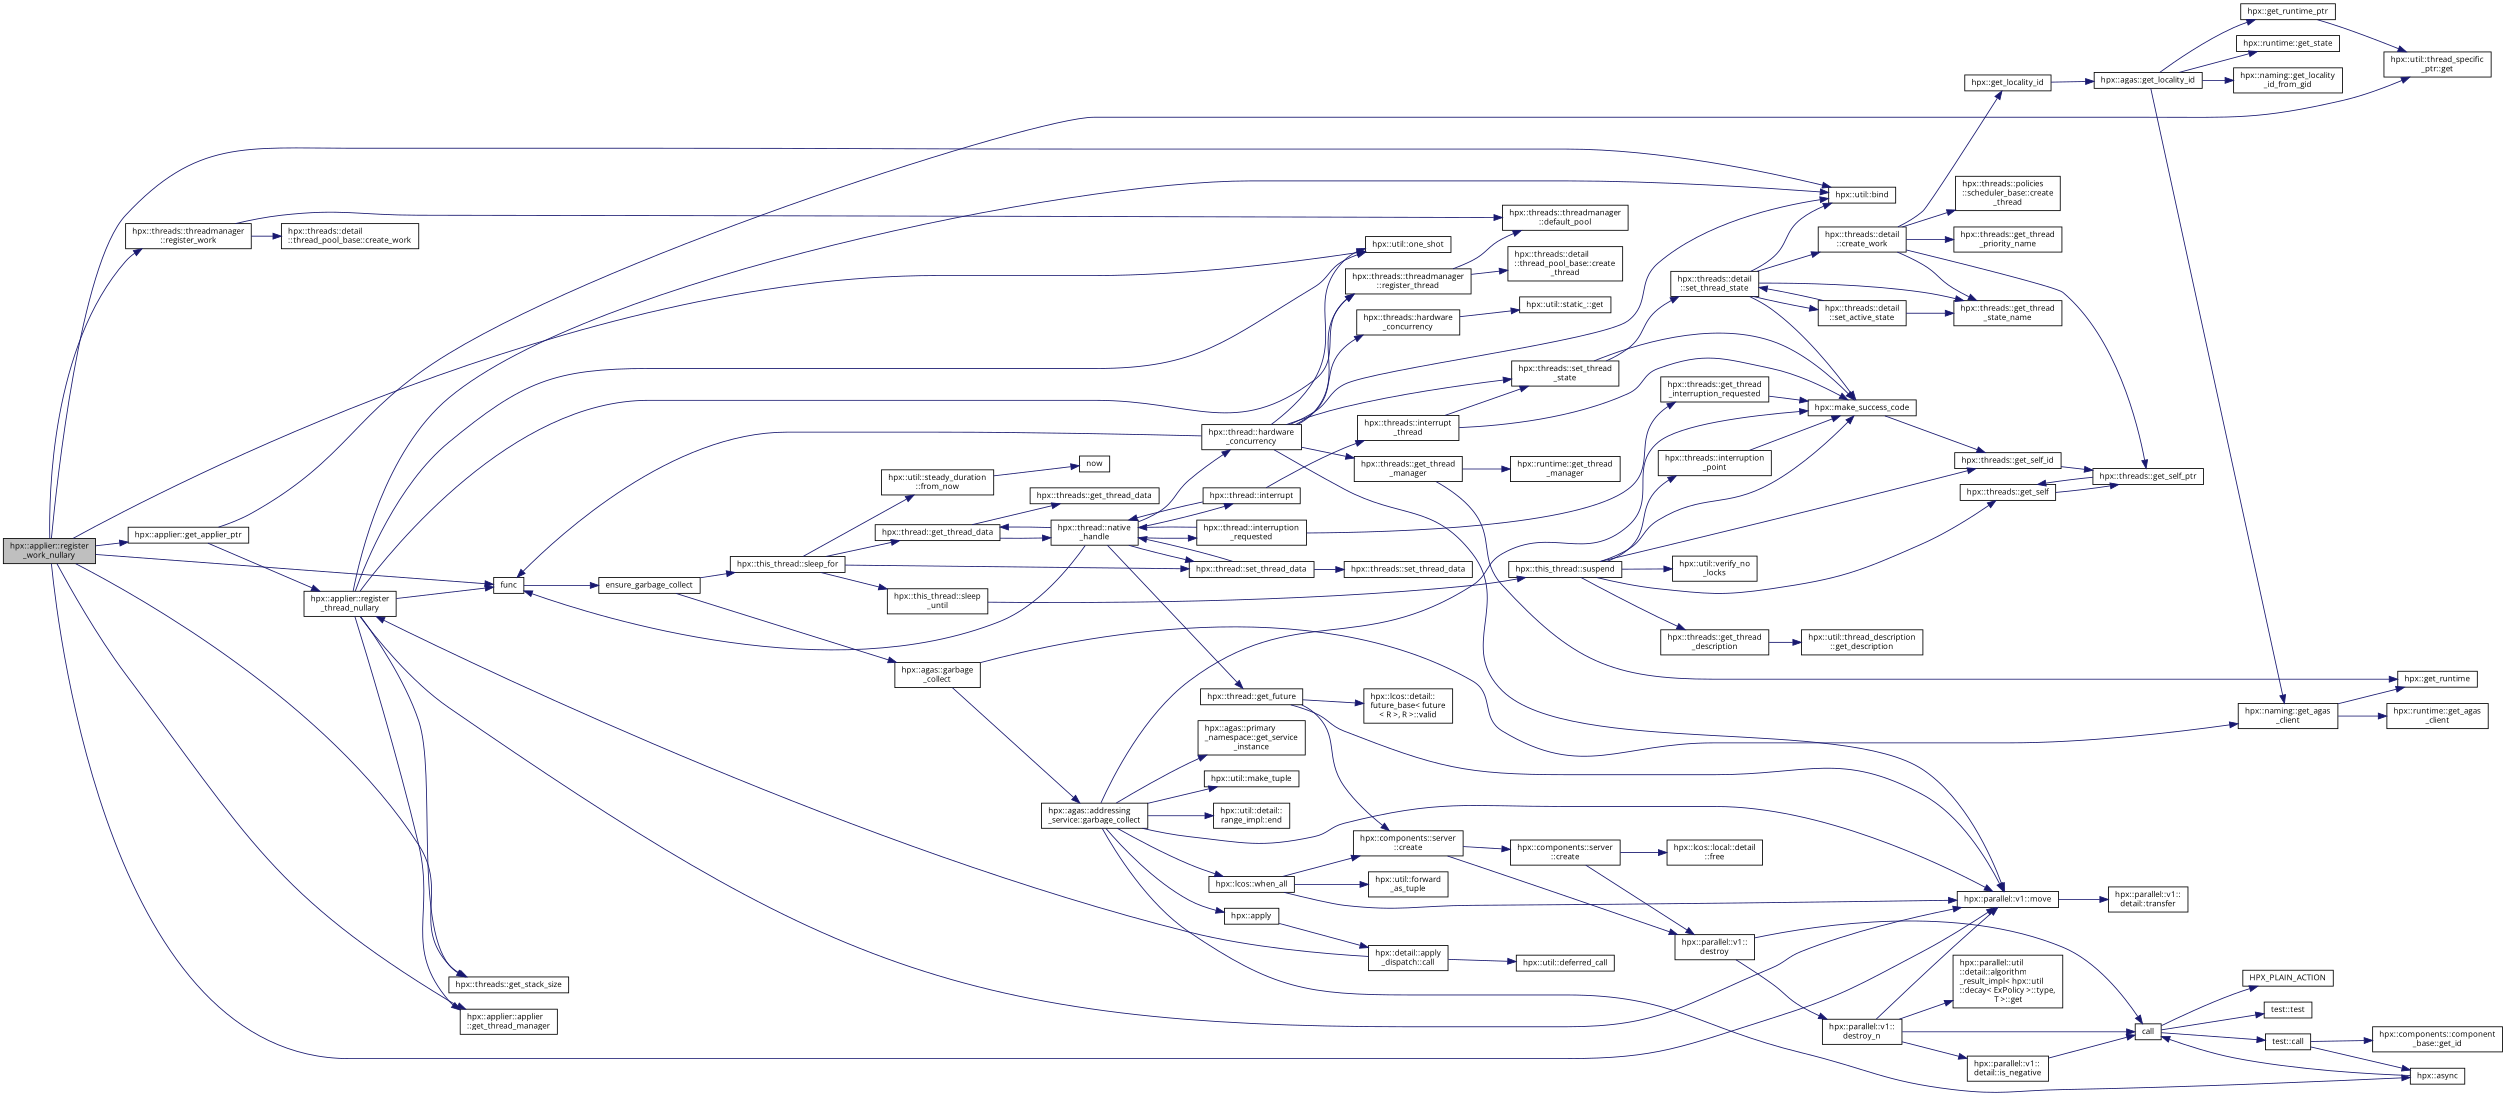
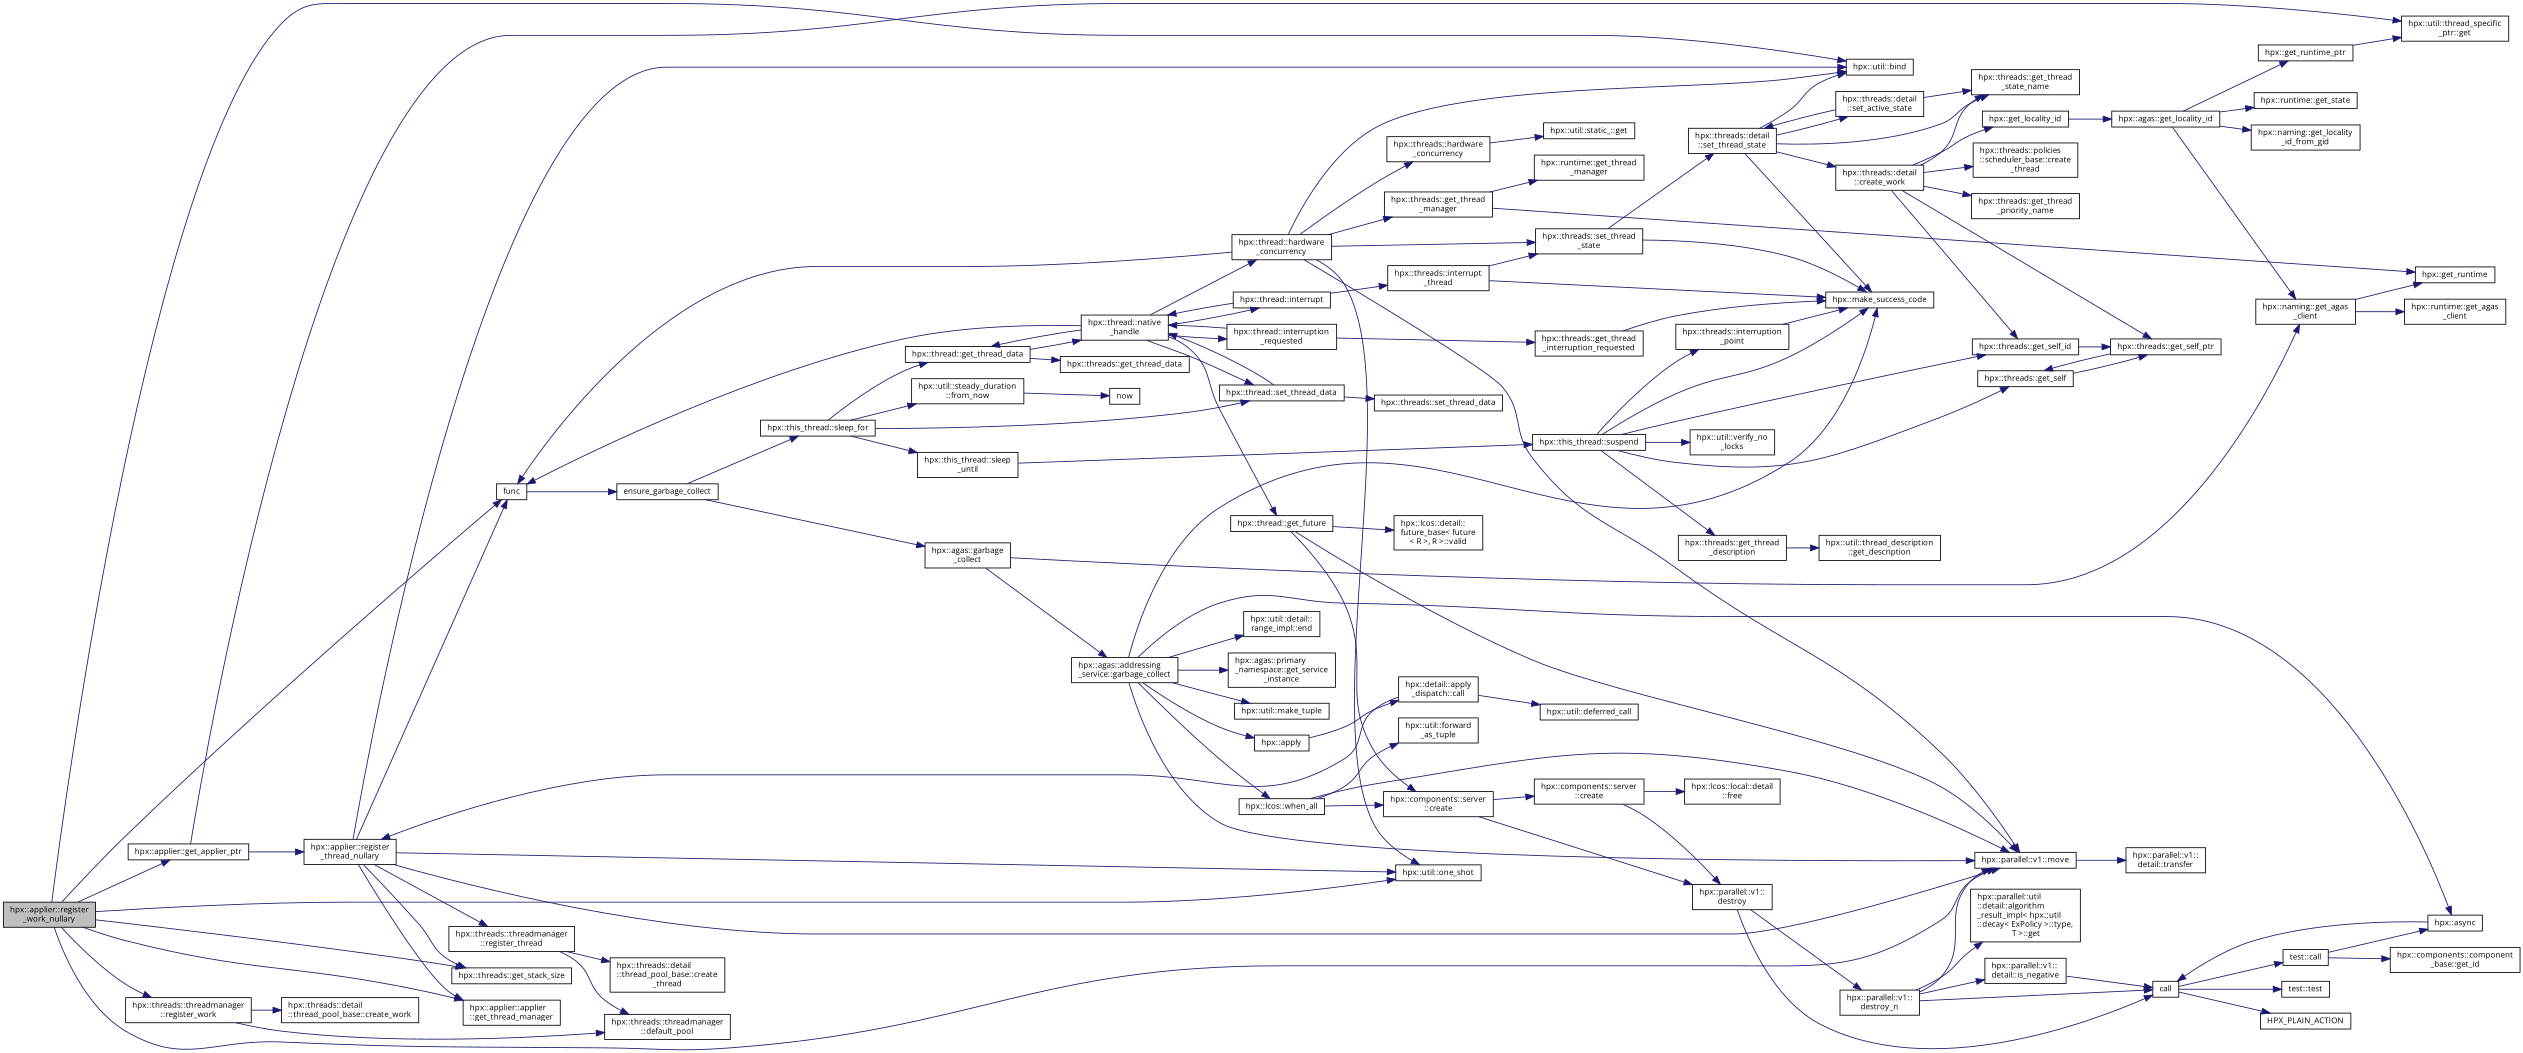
(1329, 365) -> none
(1931, 433) -> (1952, 261)
